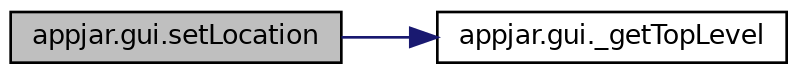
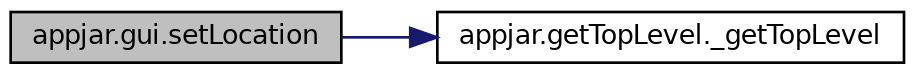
(612, 37) -> (671, 37)
